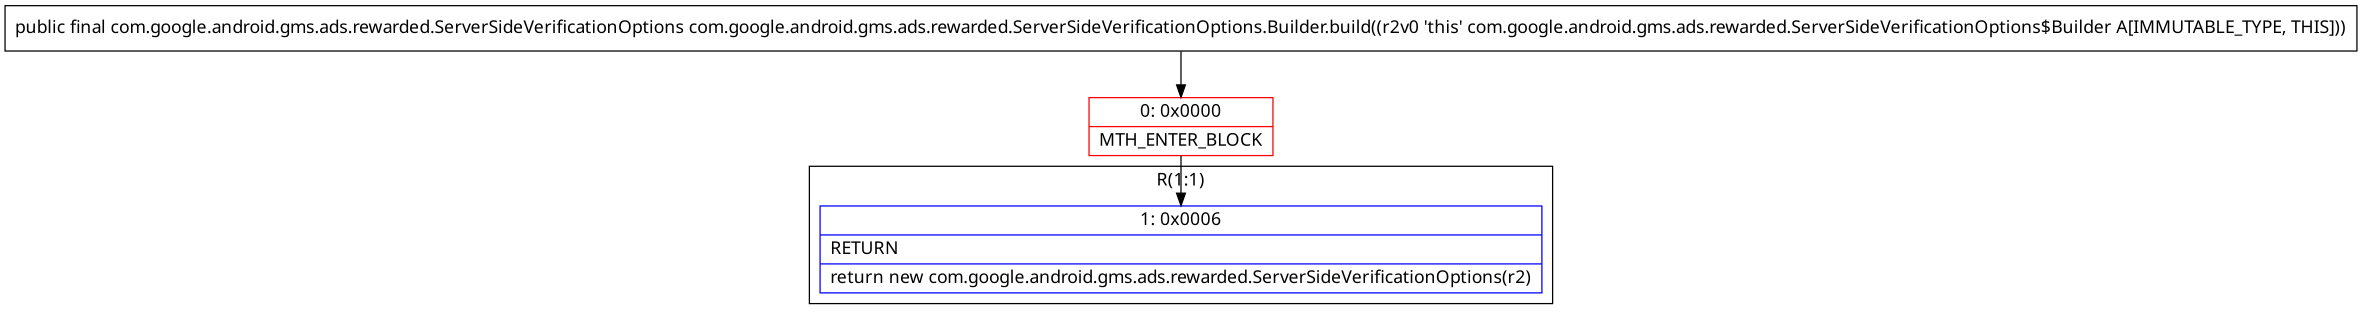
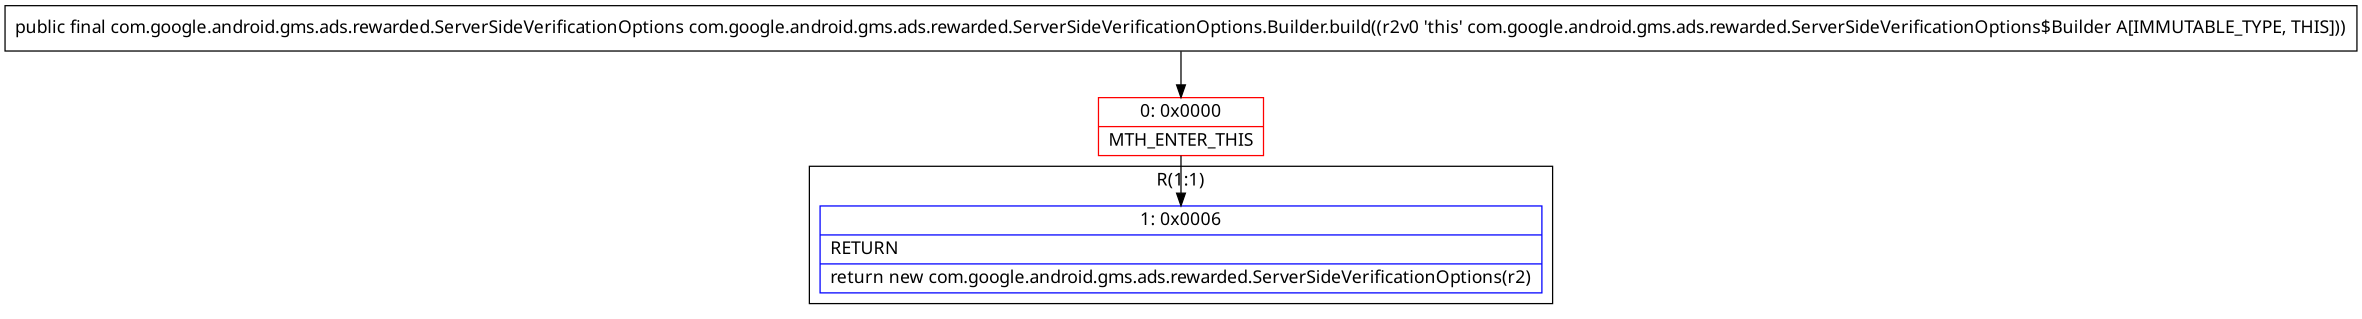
(1181, 140) -> (1181, 140)
